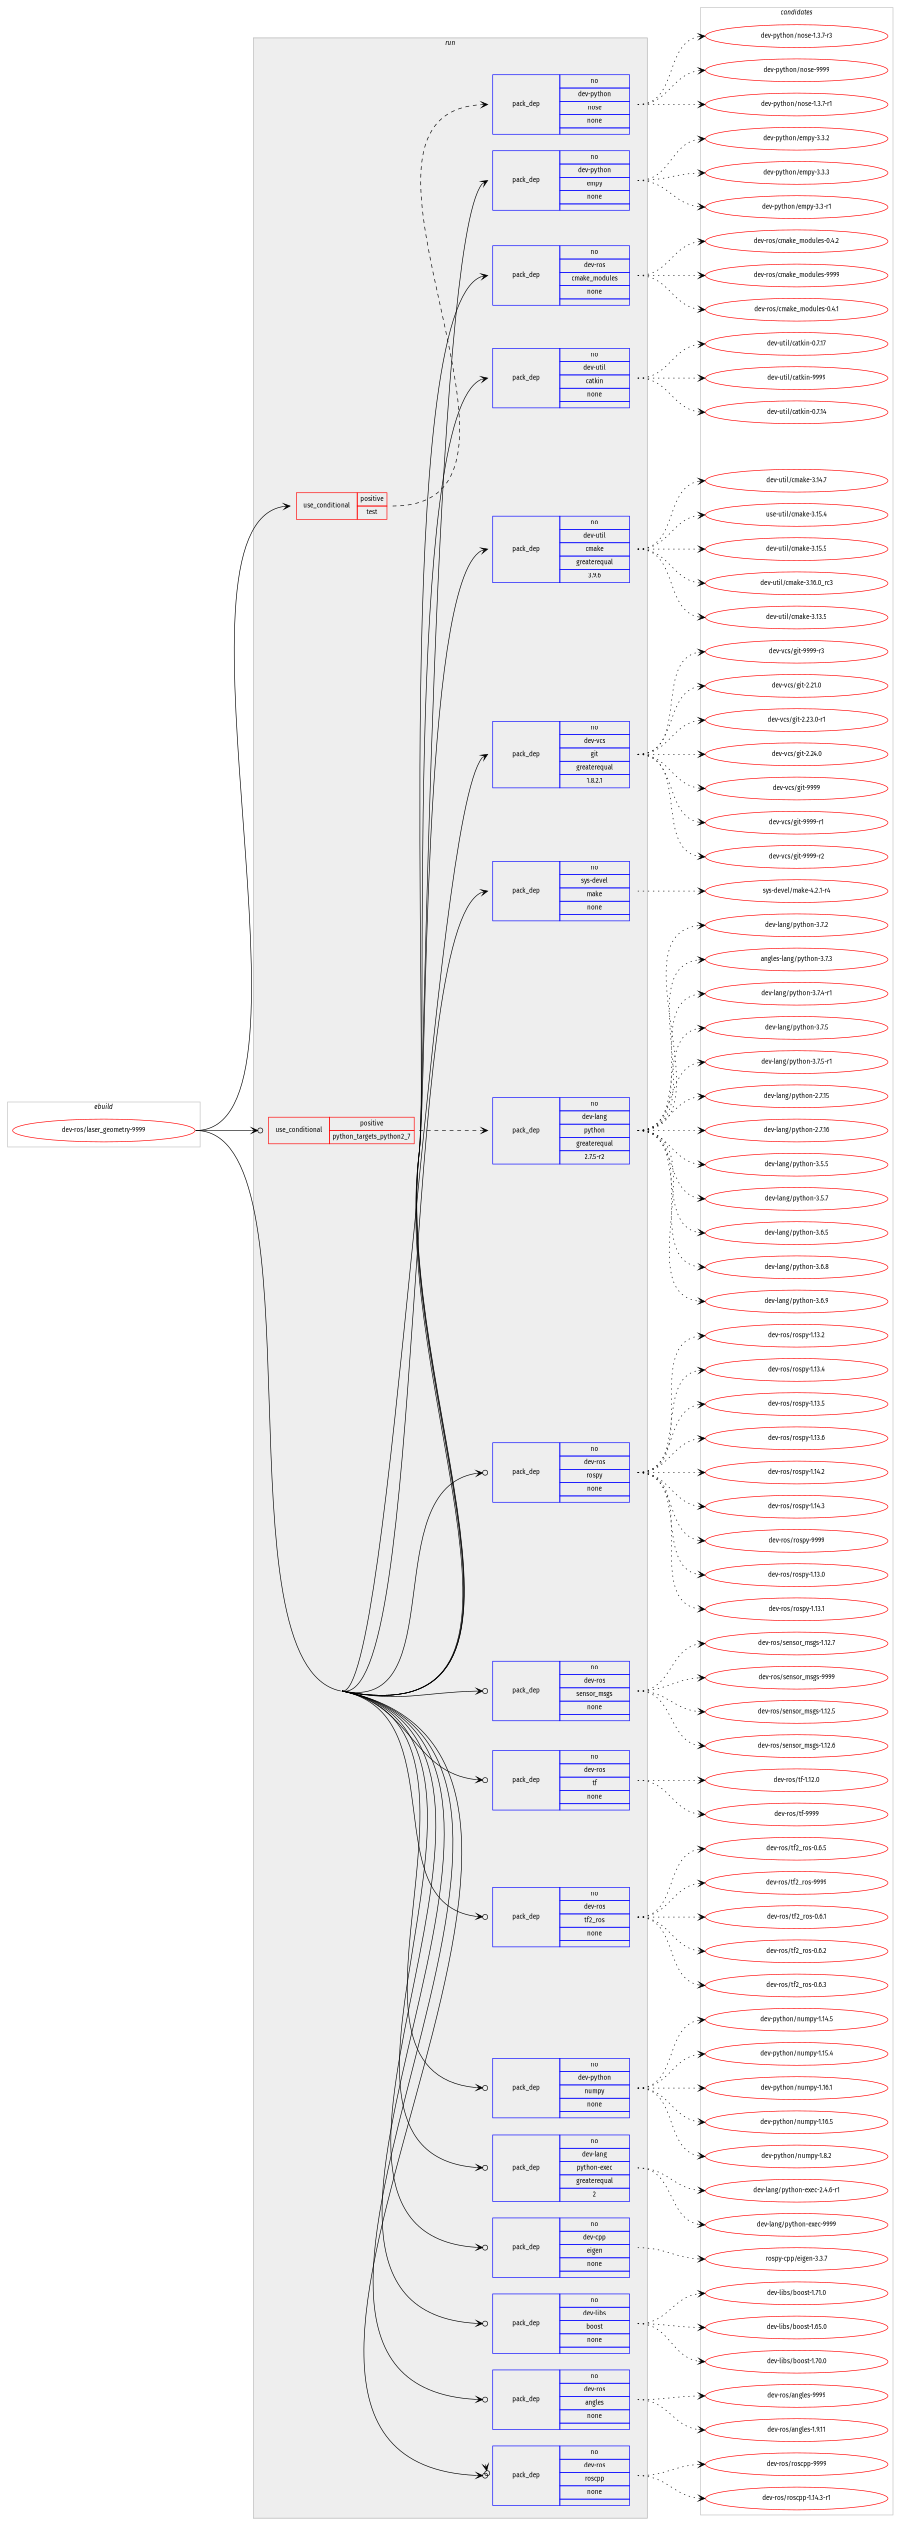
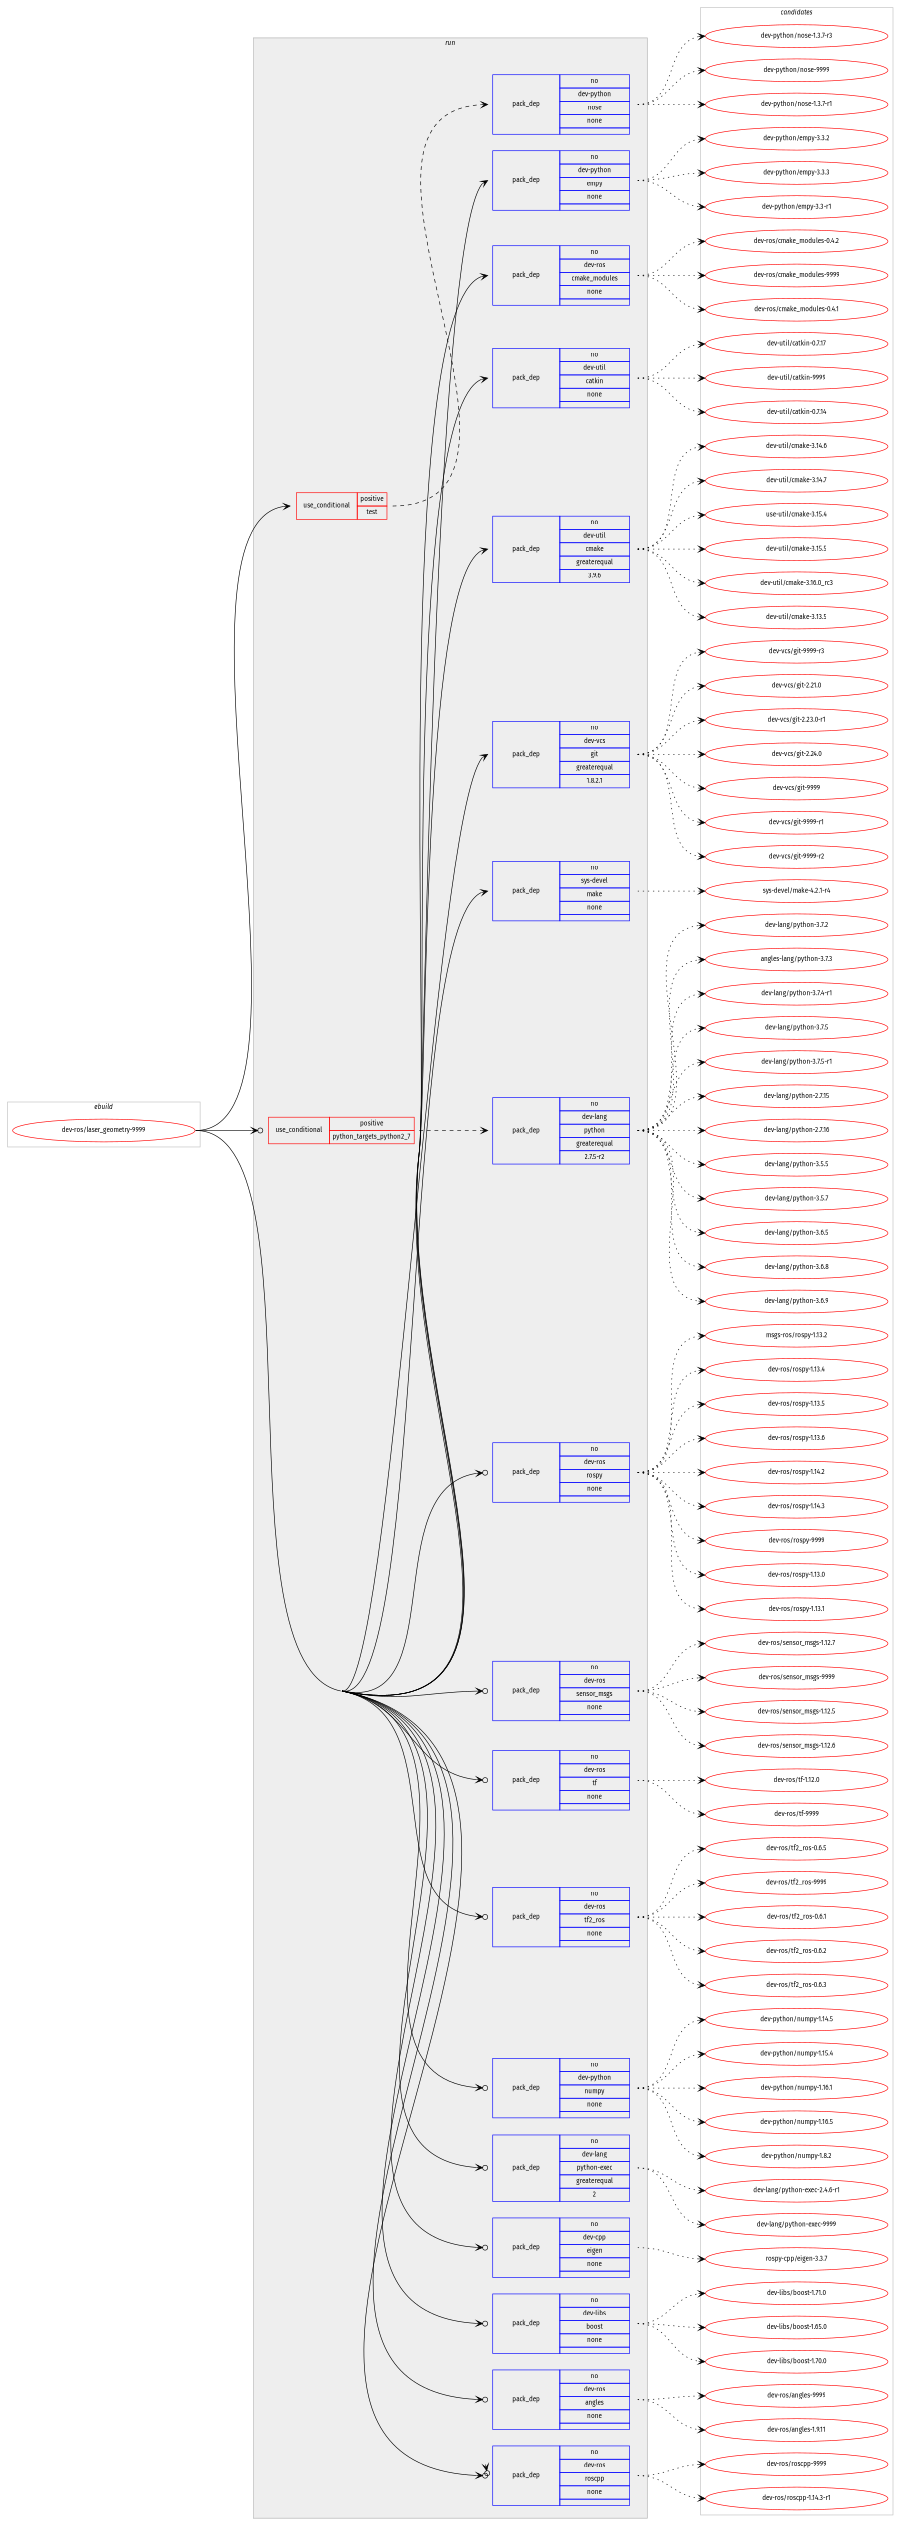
none -> (797, 446)
(797, 1336) -> (797, 1336)
